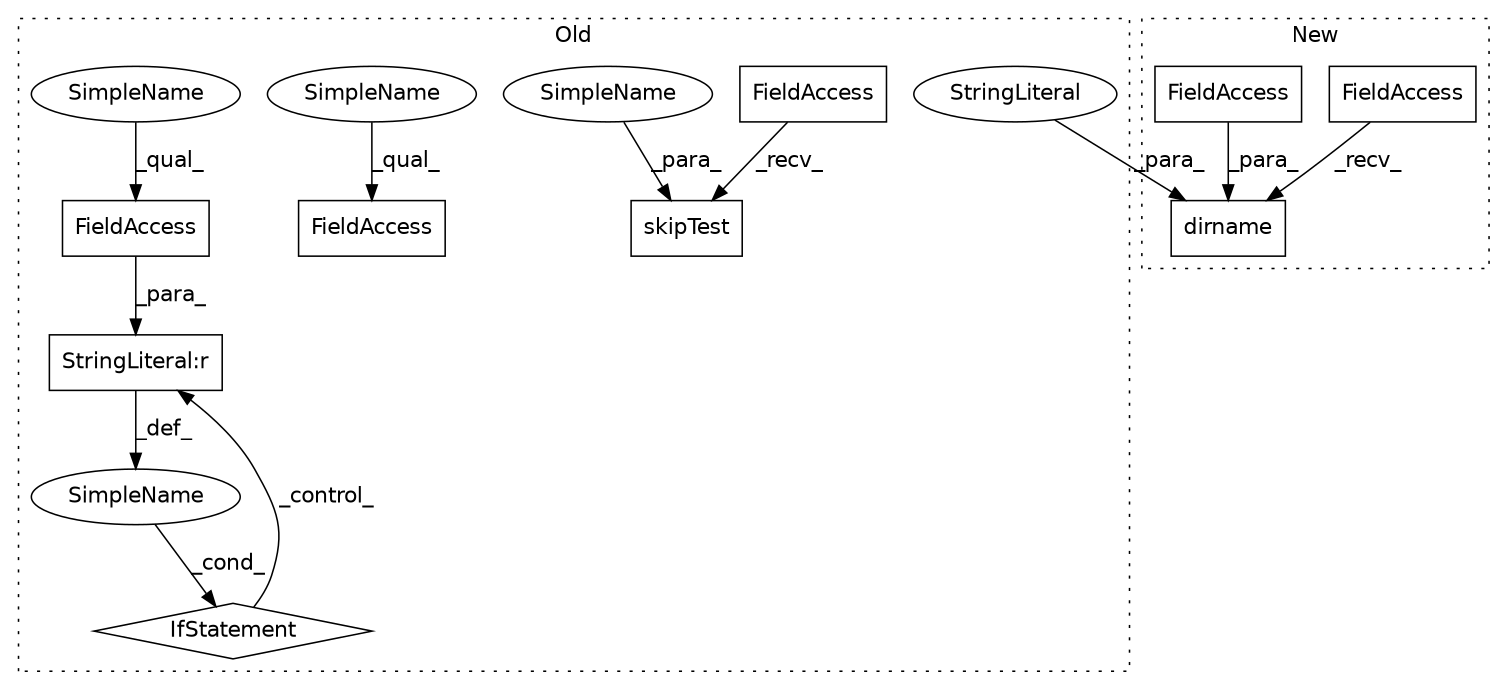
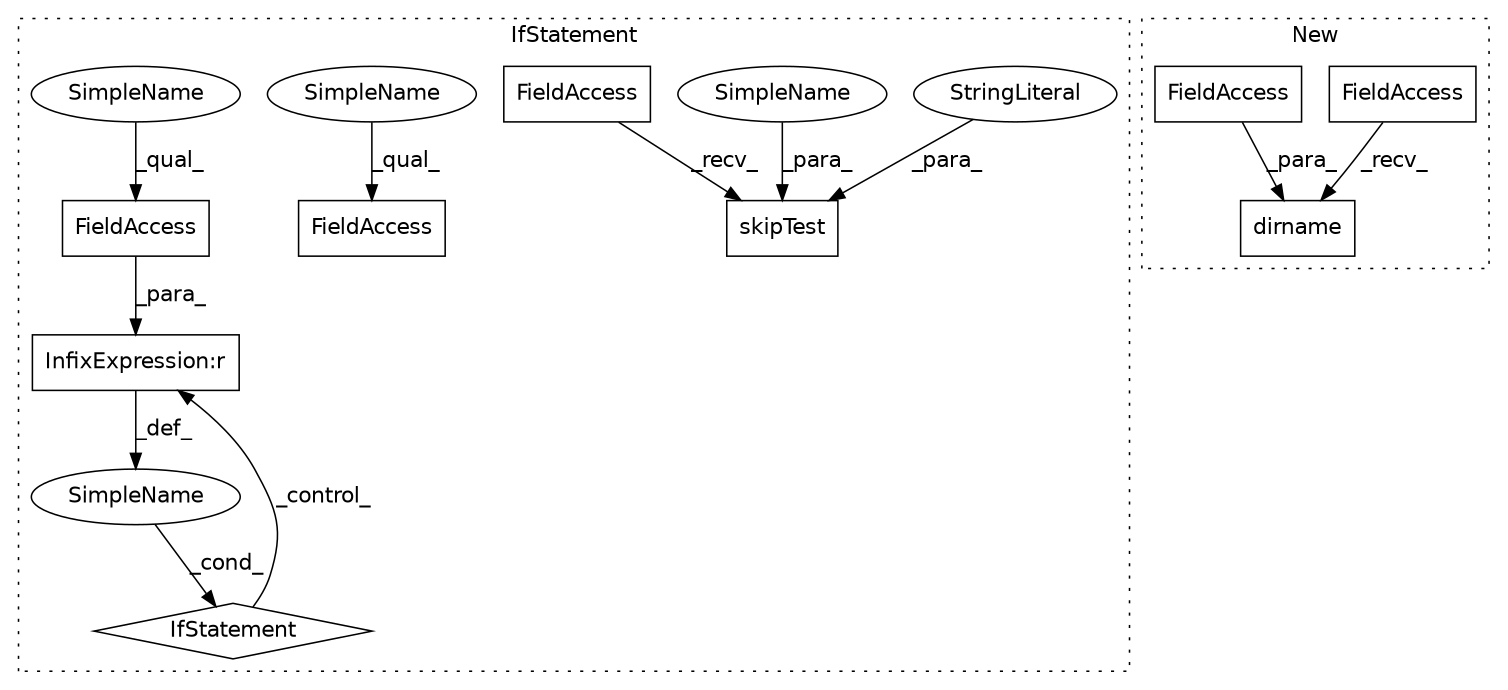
(574, 36) -> (574, 36)
(1113, 156) -> (908, 156)
(136, 363) -> (136, 363)
